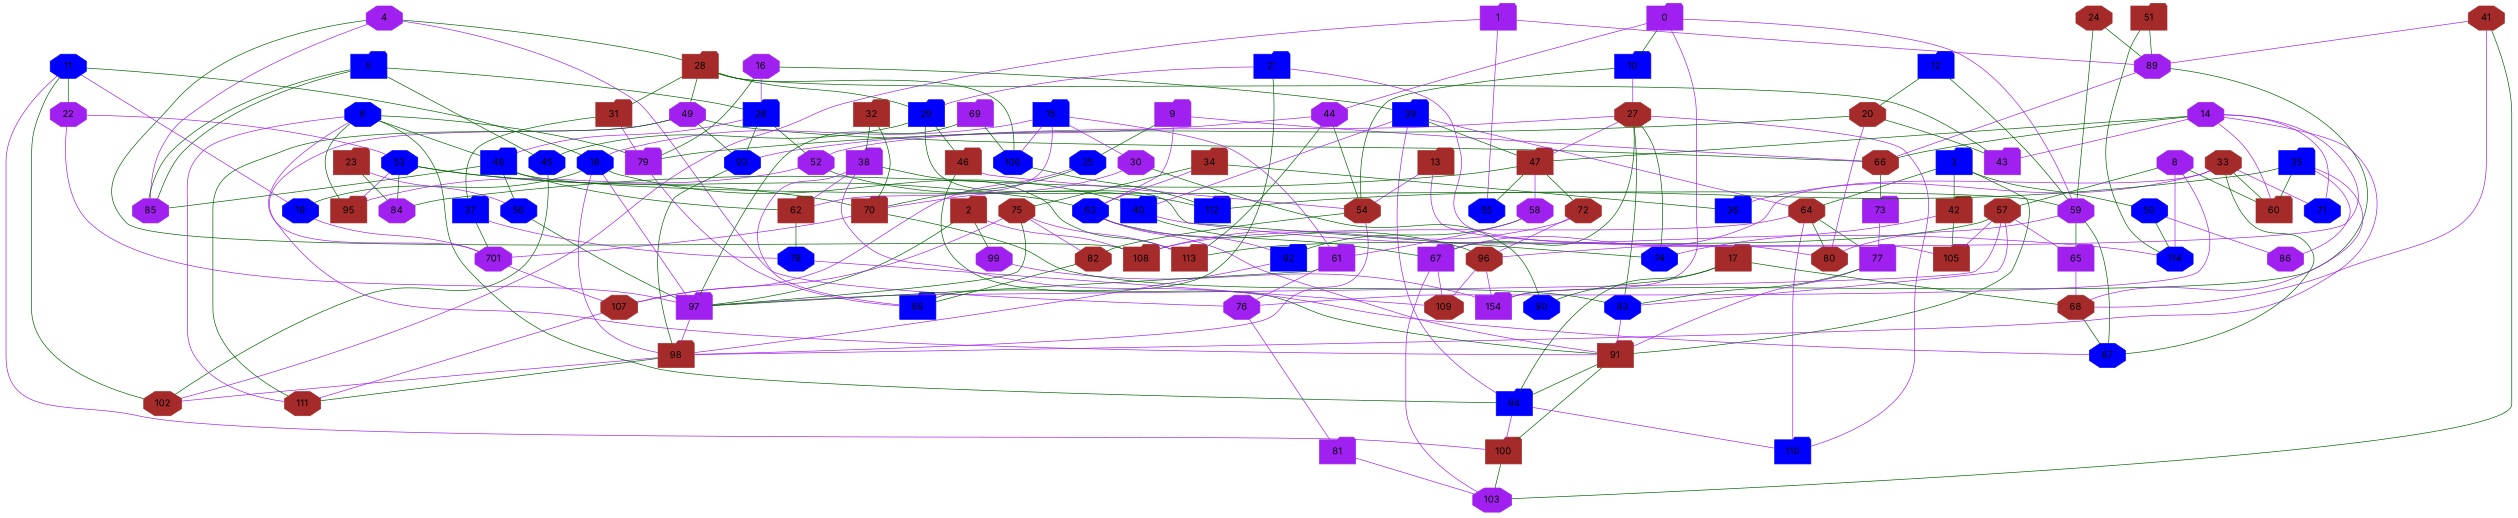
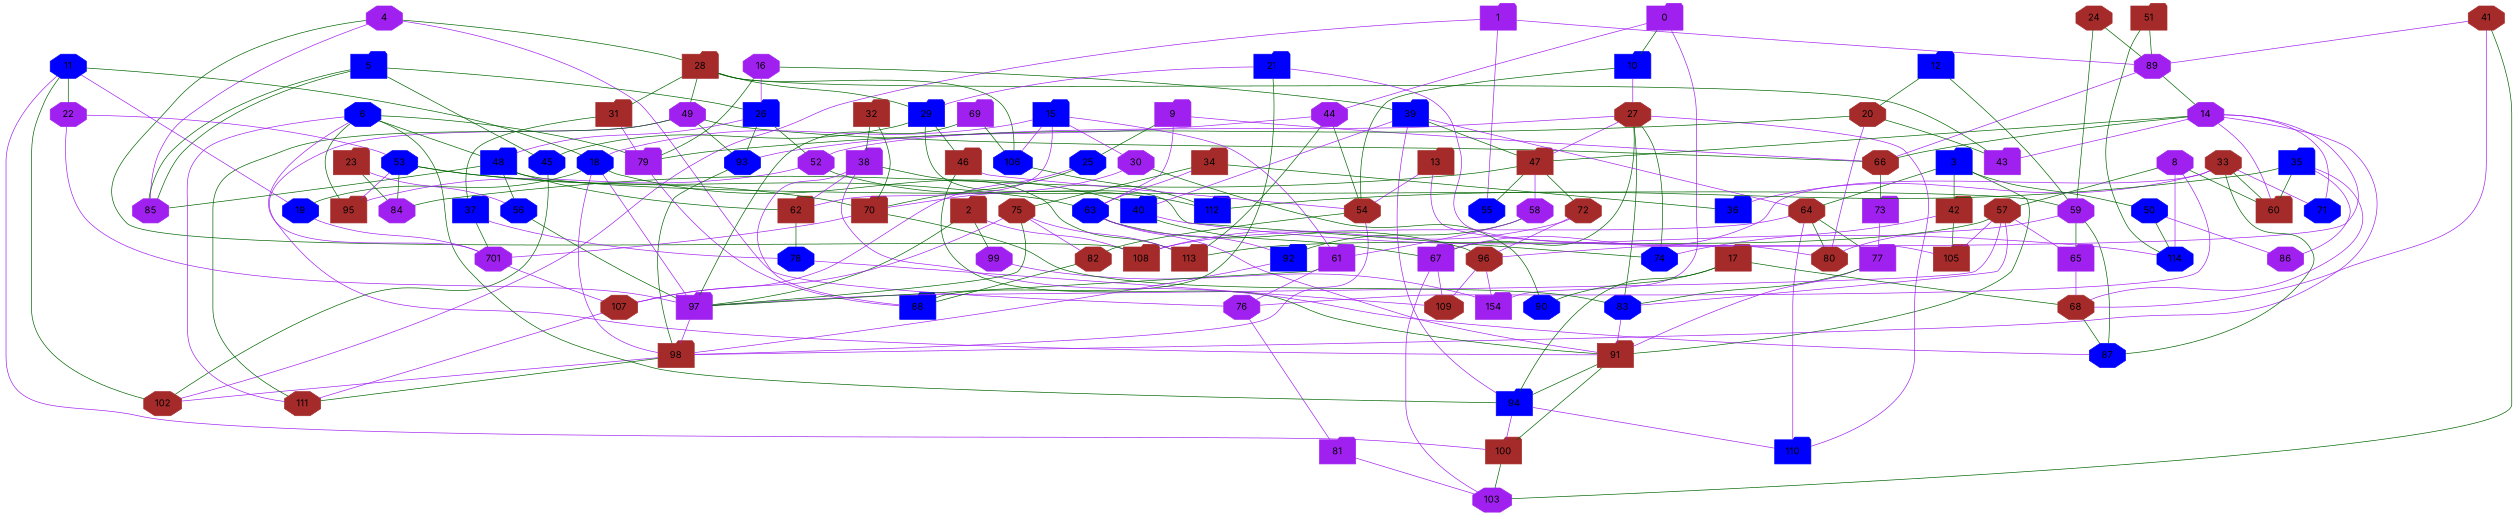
(1915, 41) -> none
(2202, 285) -> (2179, 90)
